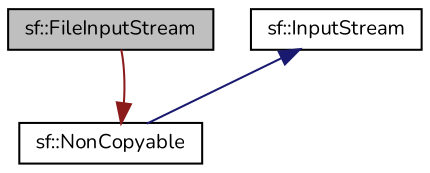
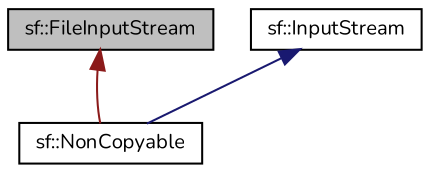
(124, 76) -> (97, 97)
